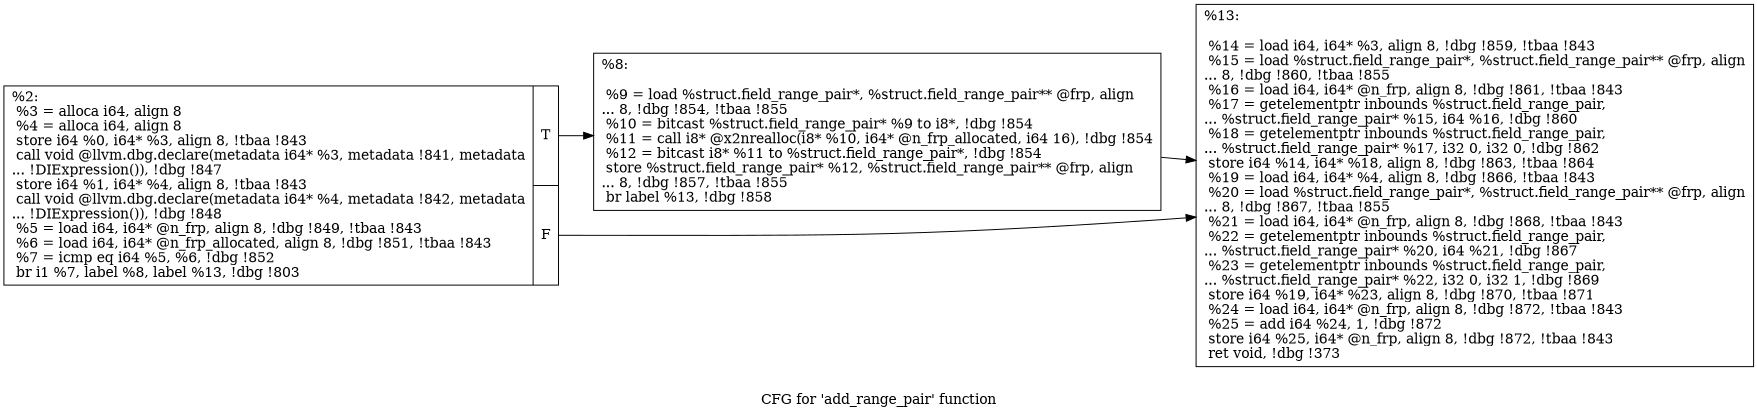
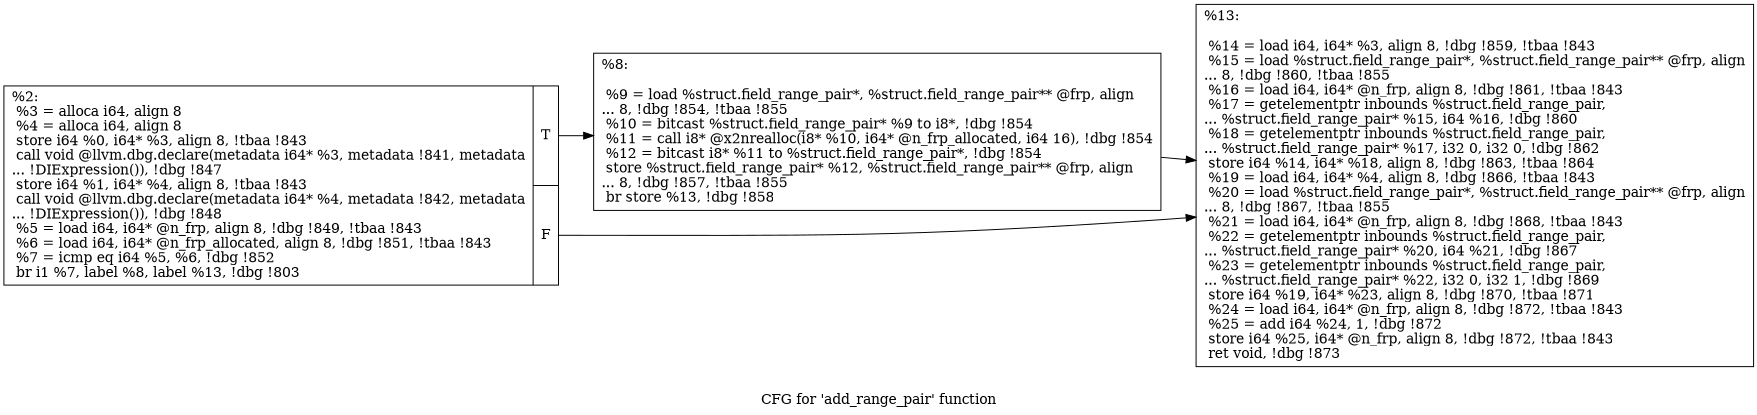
(687, 198) -> (688, 198)
(1272, 354) -> (1272, 354)
